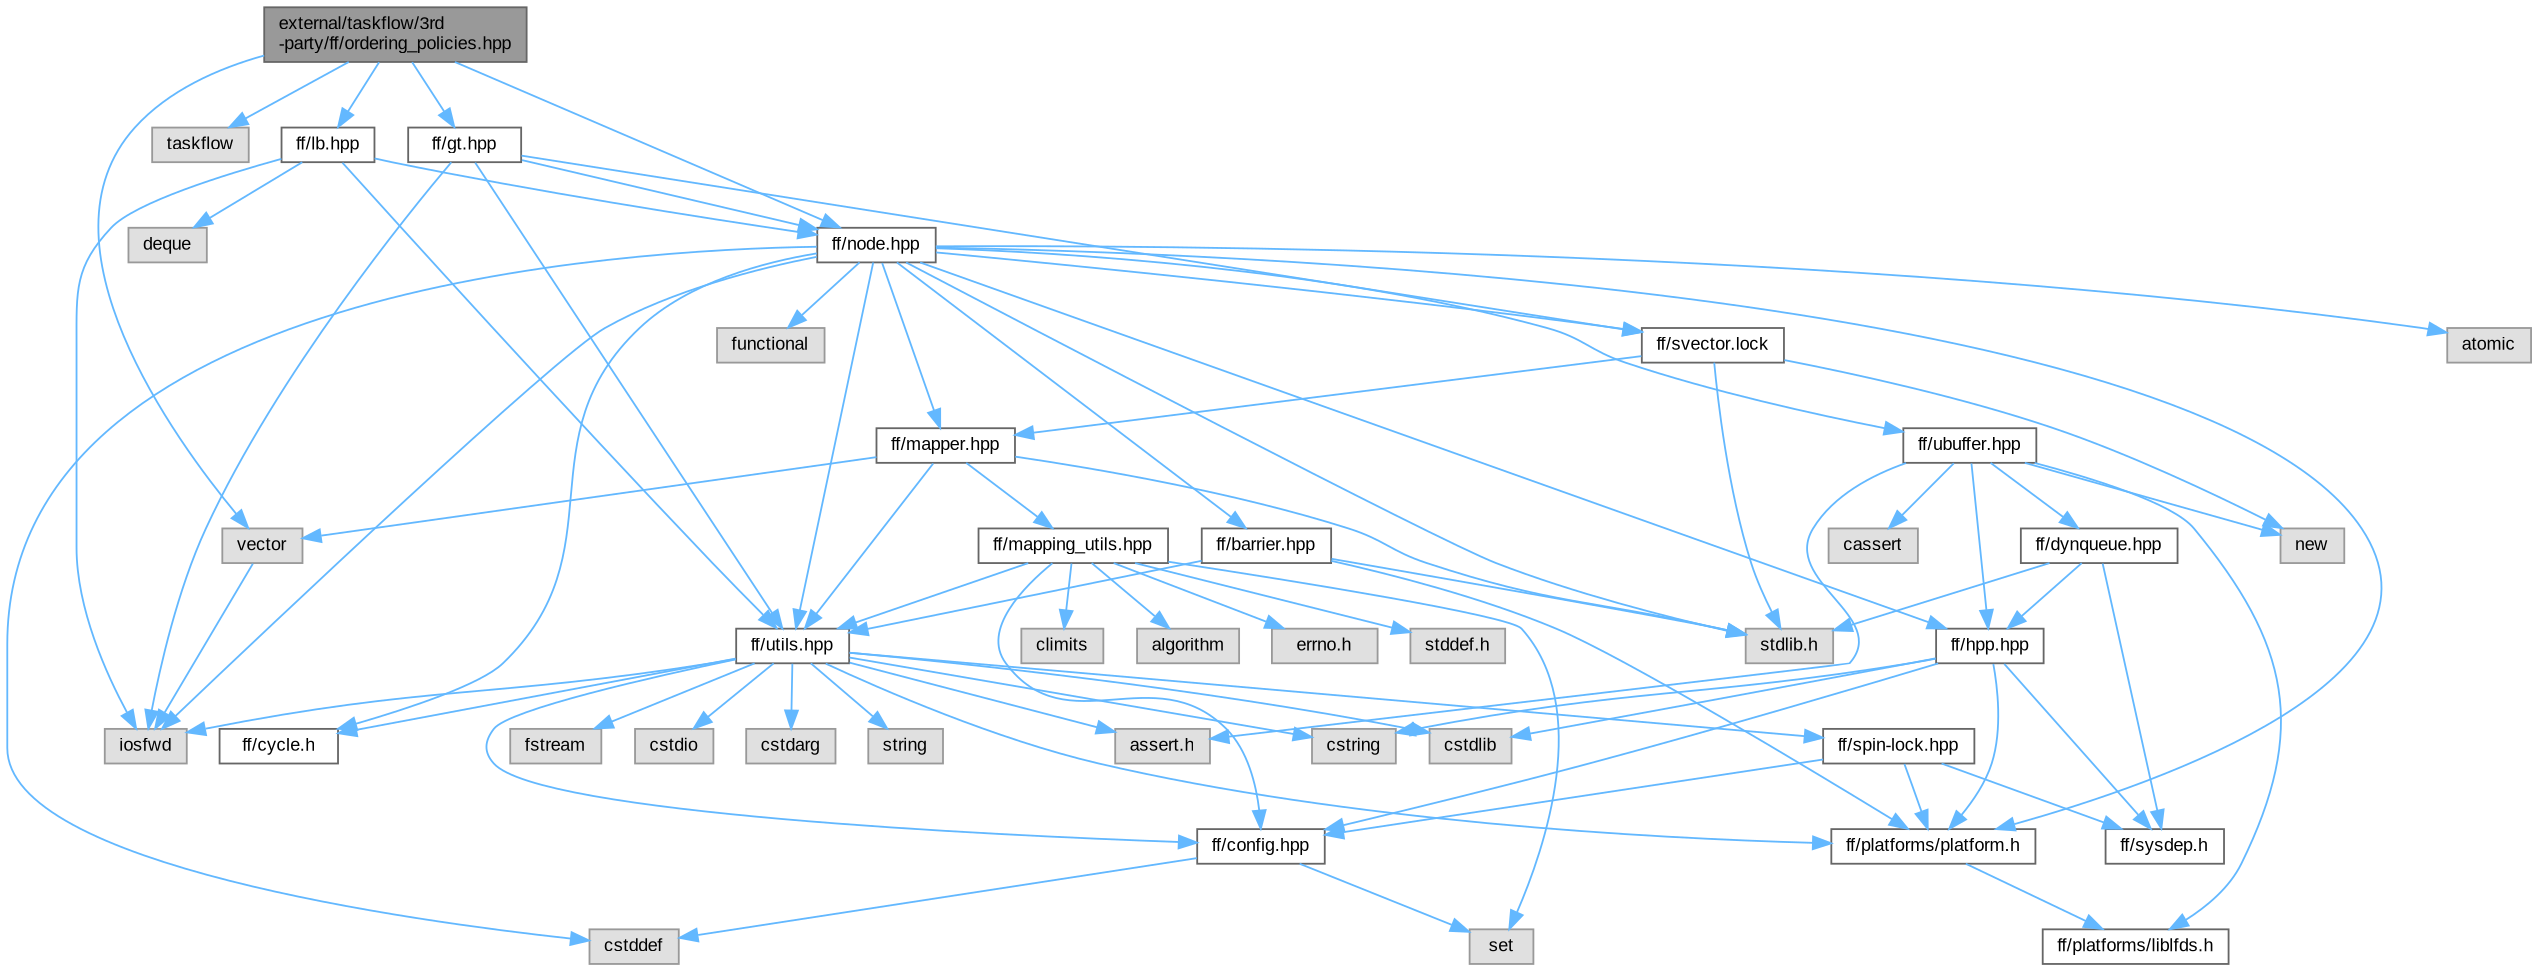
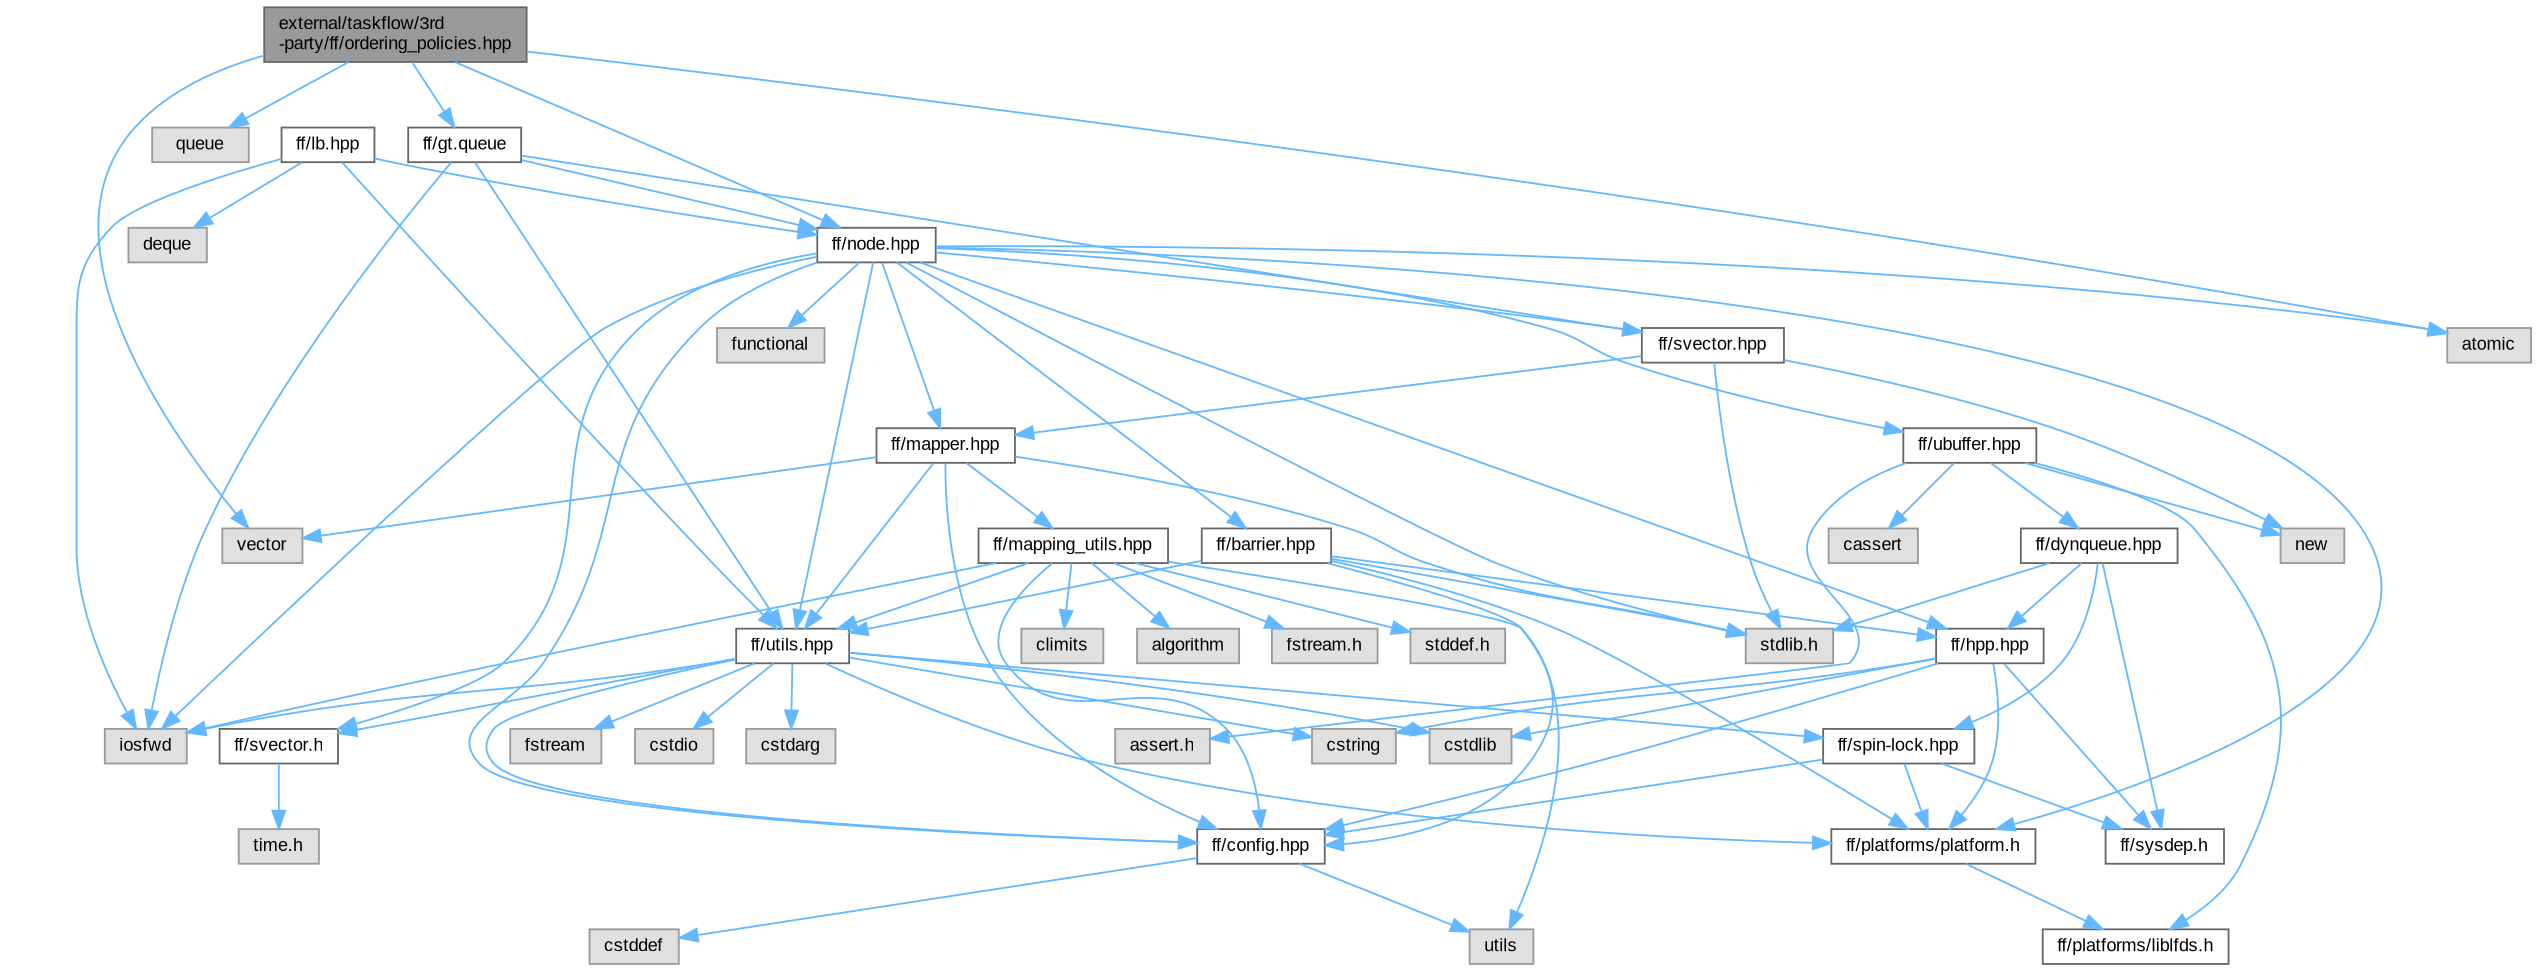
(364, 87) -> (1480, 176)
(200, 145) -> (200, 145)
(465, 145) -> (465, 145)
(1713, 345) -> (1713, 345)
(40, 517) -> (478, 762)
(1979, 537) -> (1639, 597)
(209, 638) -> (600, 643)
(1325, 646) -> (1325, 646)
none -> (2061, 663)
(973, 695) -> none
none -> (1023, 706)
(279, 746) -> (279, 746)
(906, 746) -> none
none -> (1538, 749)
none -> (279, 846)
(1502, 947) -> (1502, 947)
